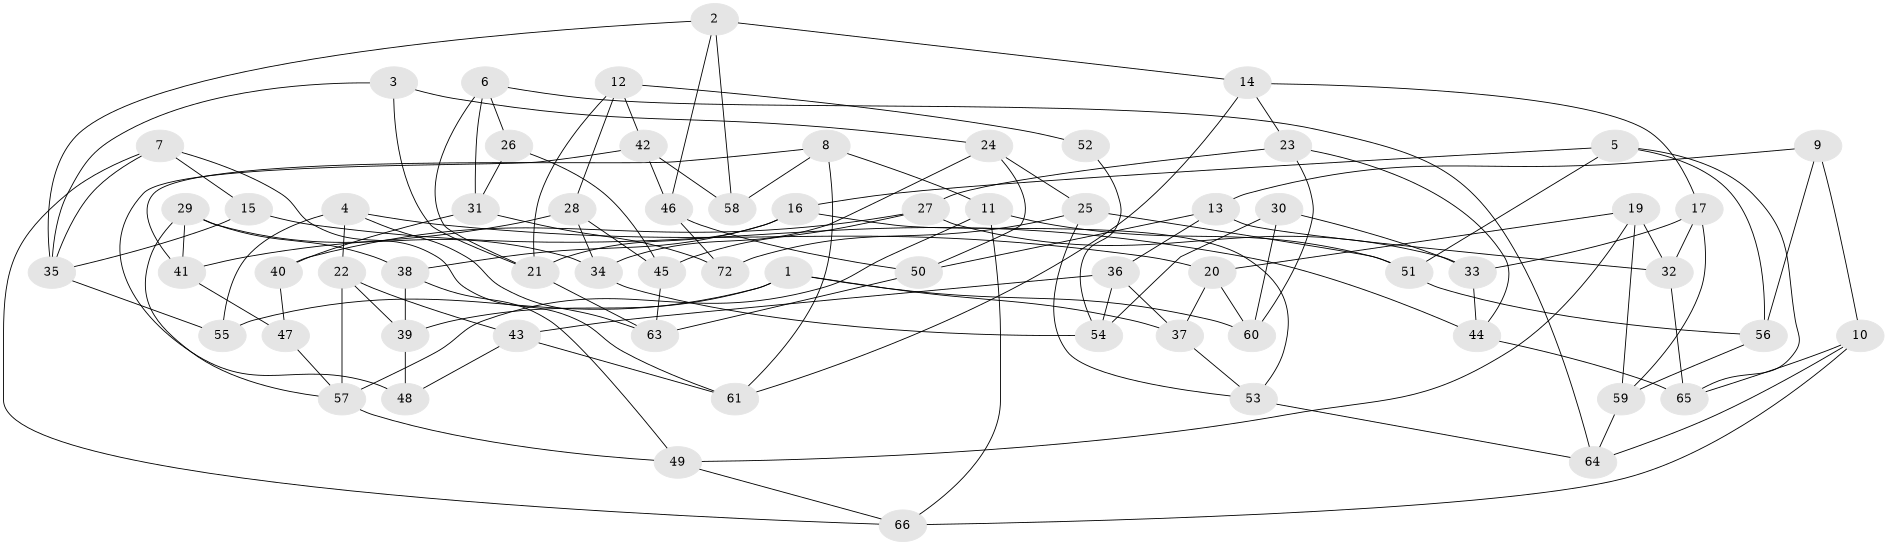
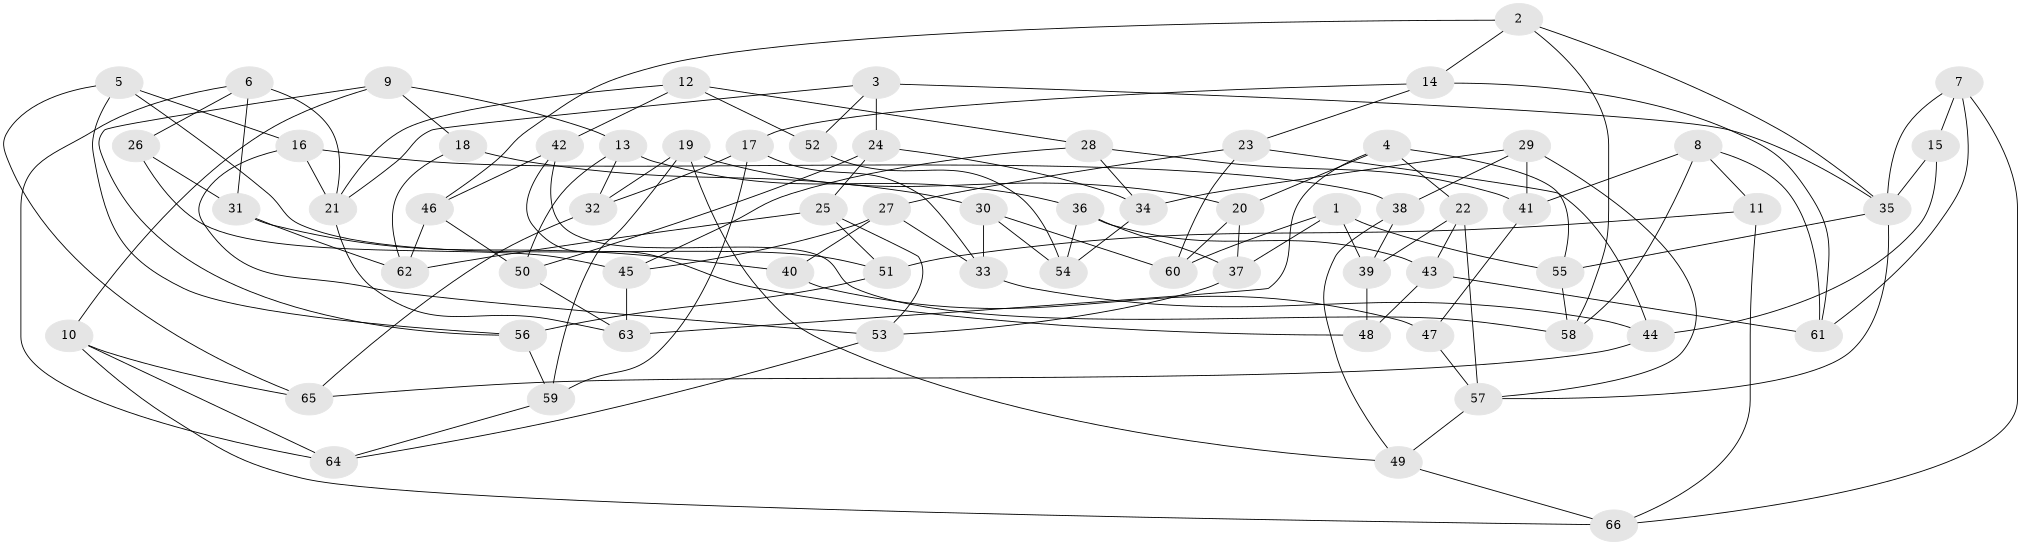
none -> (845, 114)
none -> (463, 146)
(725, 273) -> (405, 273)
(647, 300) -> (1759, 383)
none -> (1565, 304)
